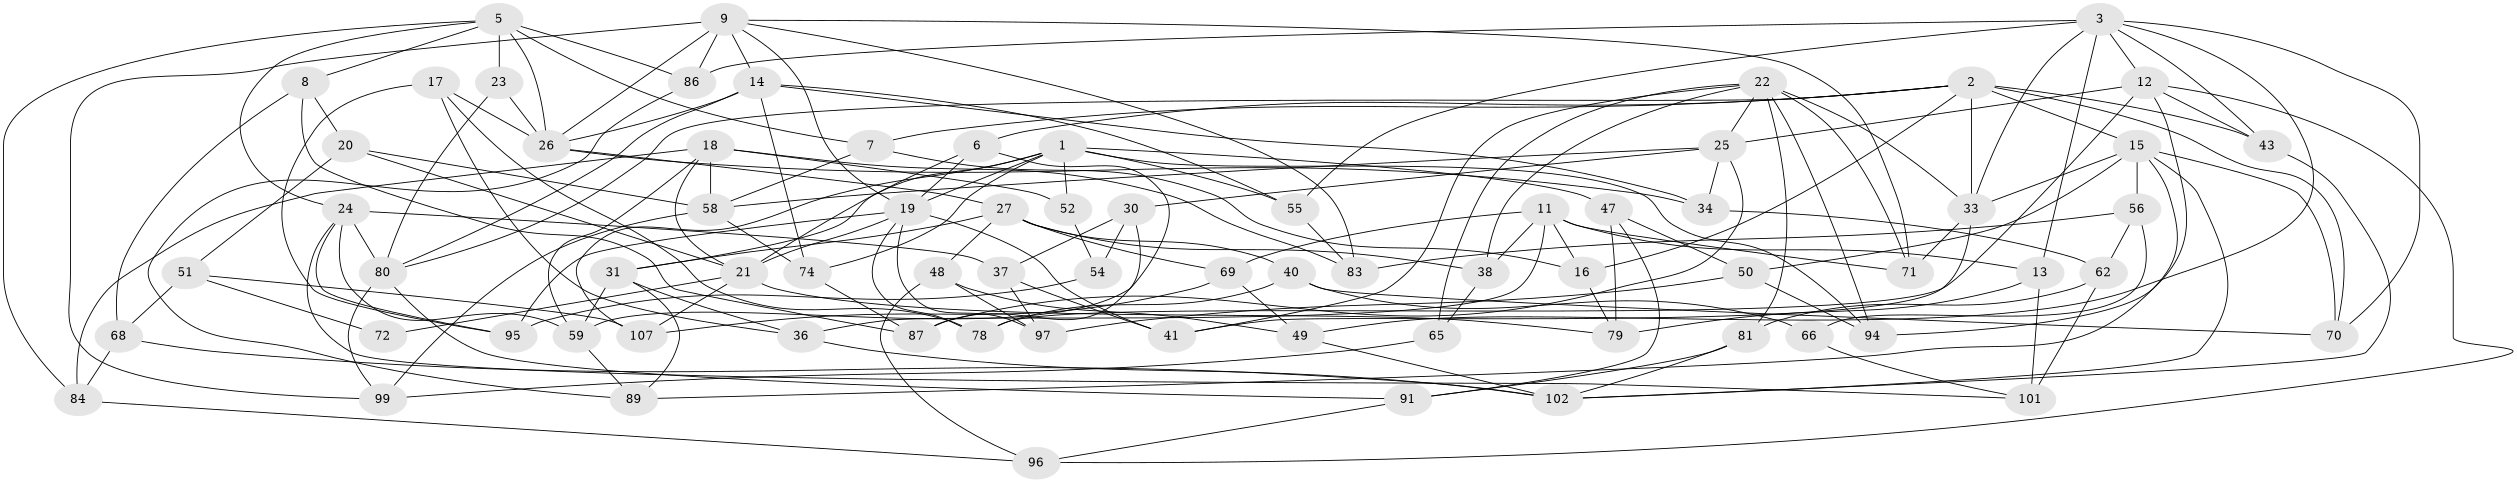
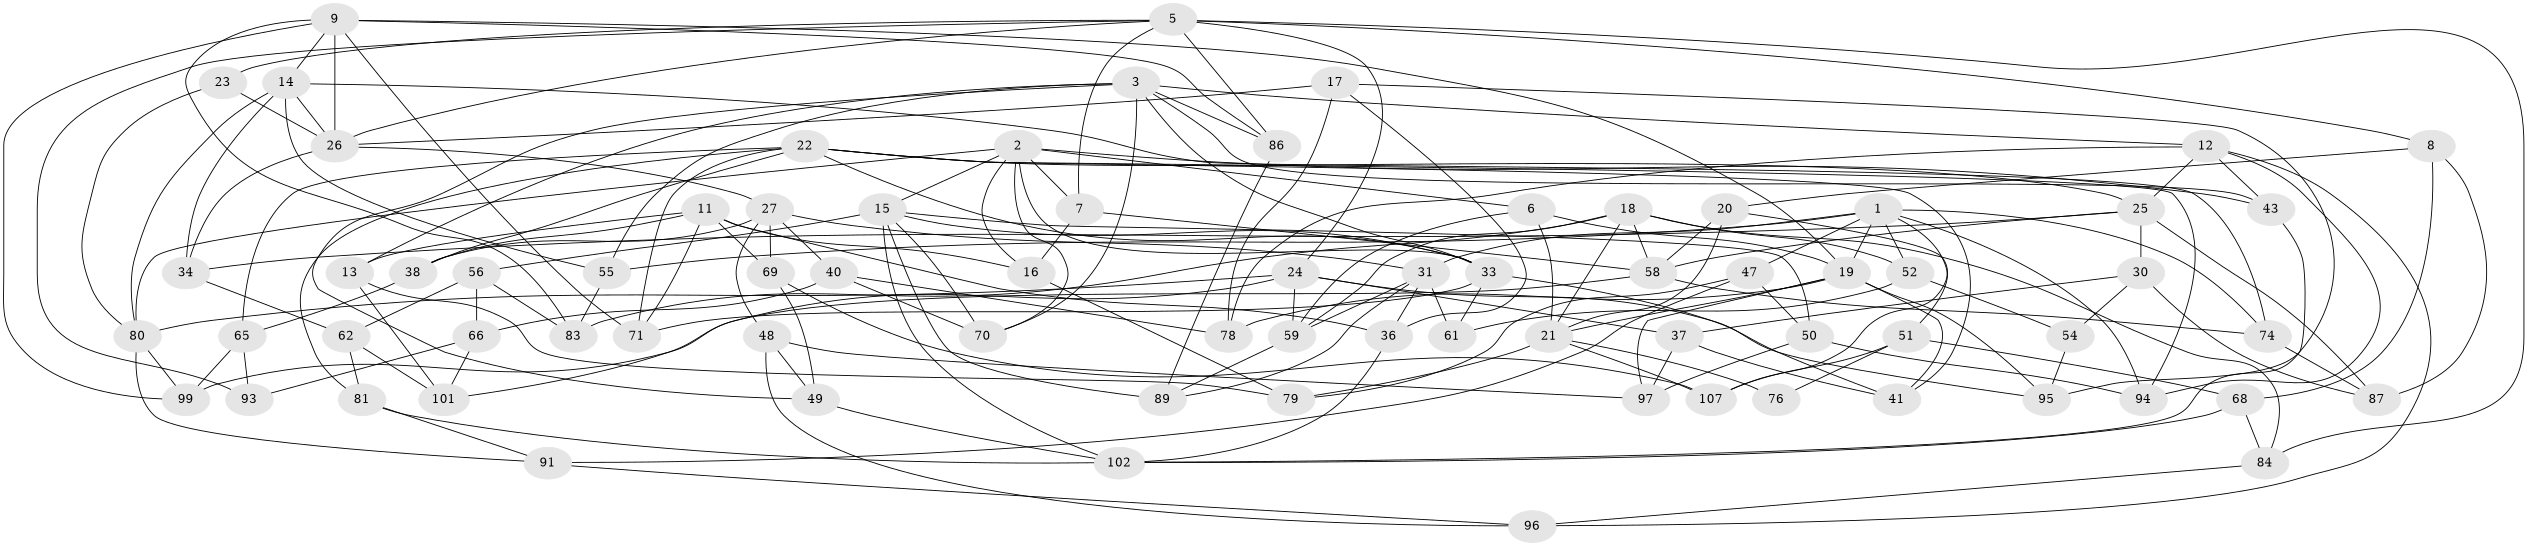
(383, 336) -> (1776, 400)
none -> (1452, 336)
none -> (249, 400)
